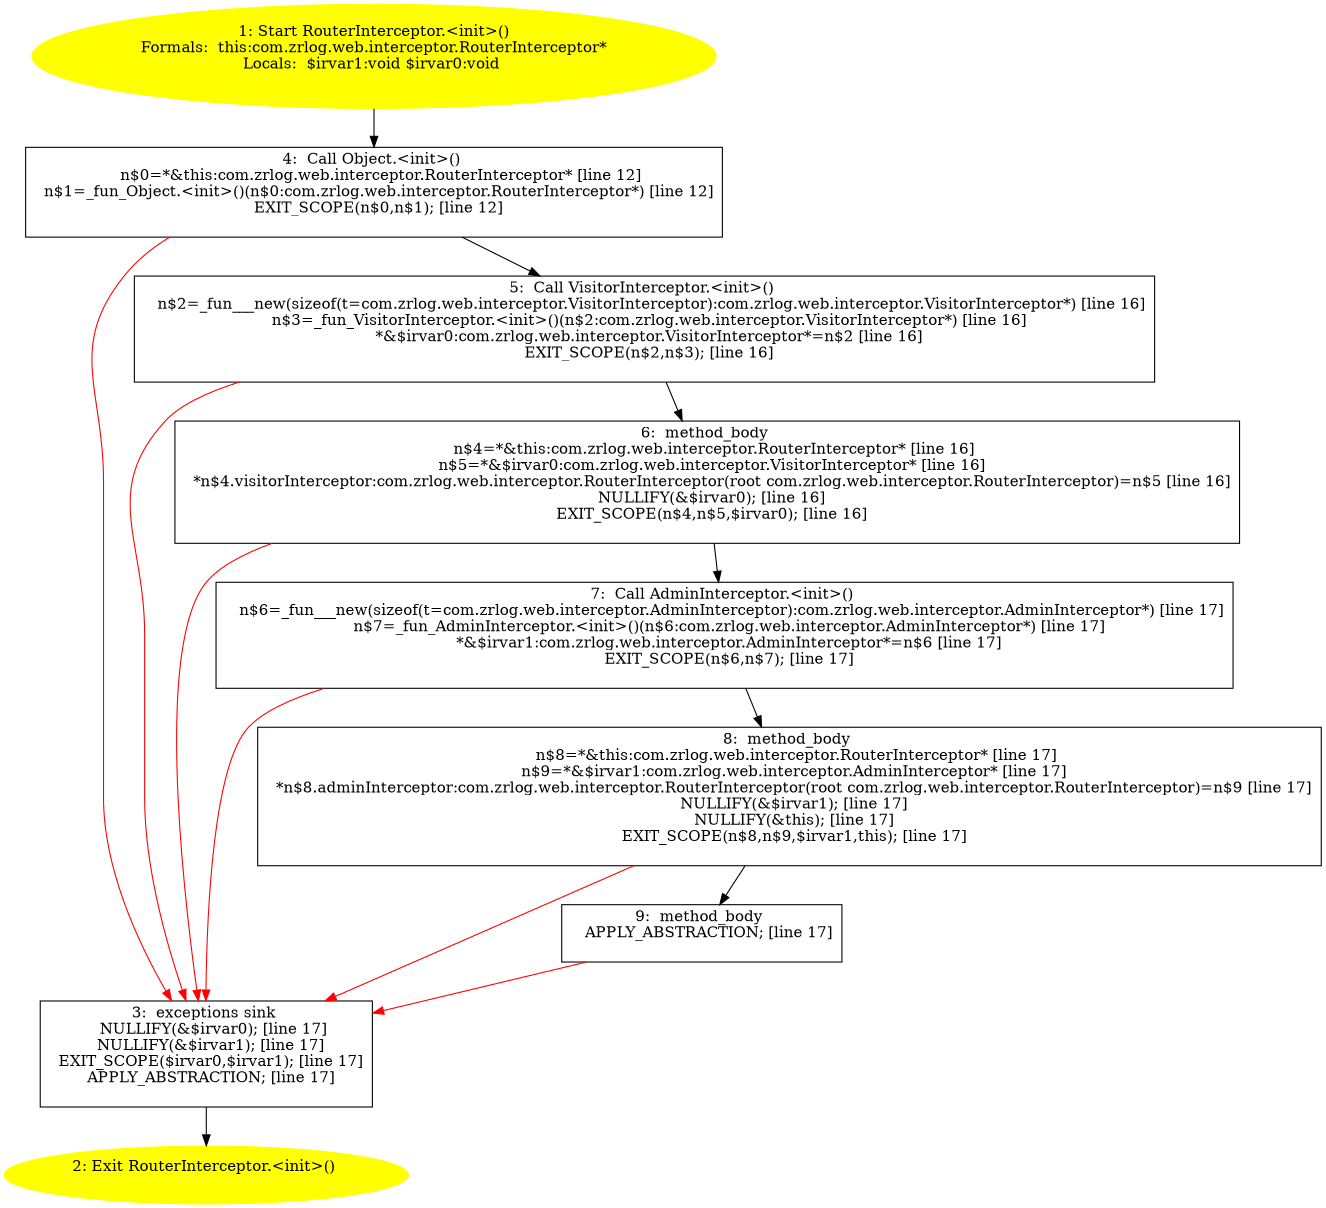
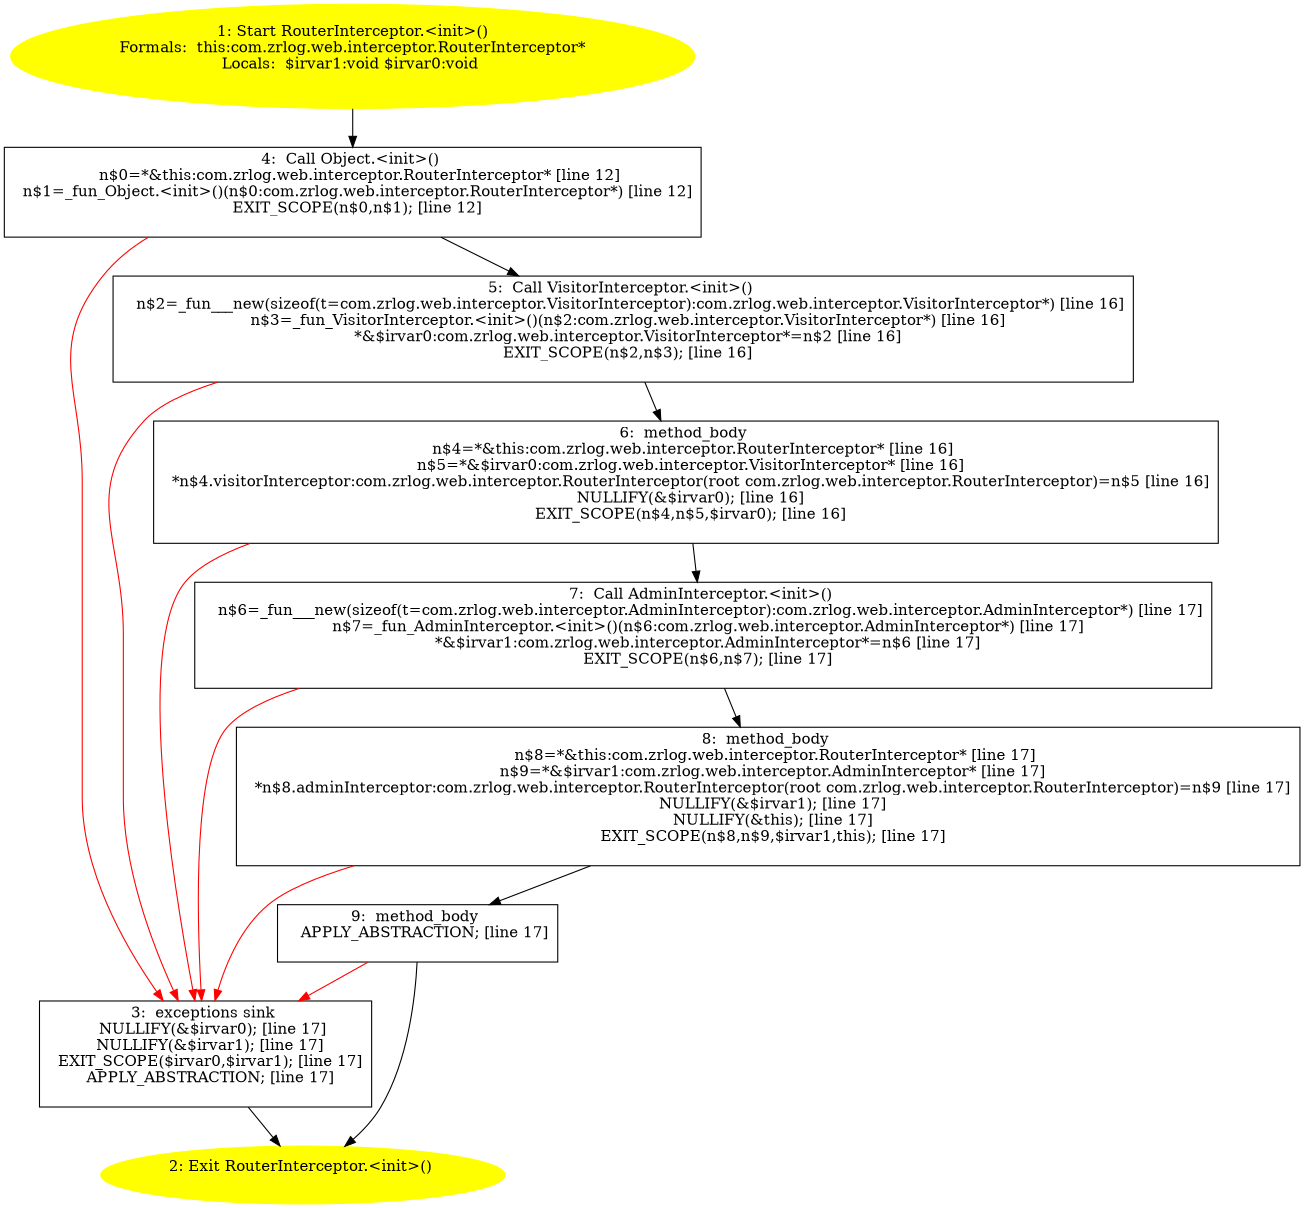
none -> (402, 1057)
